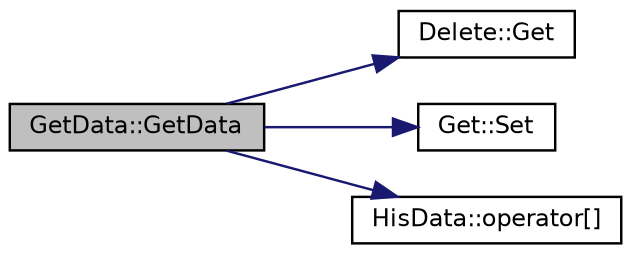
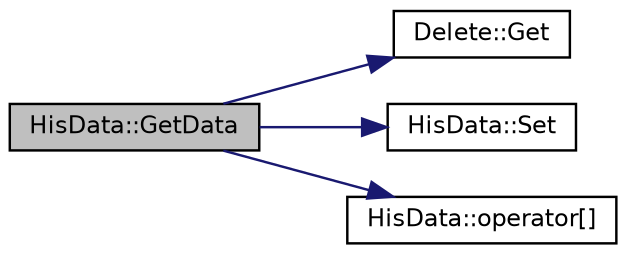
(137, 127) -> (135, 127)
(487, 127) -> (482, 127)
